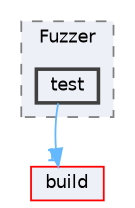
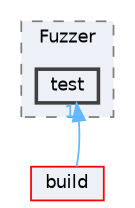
(56, 128) -> (79, 144)
